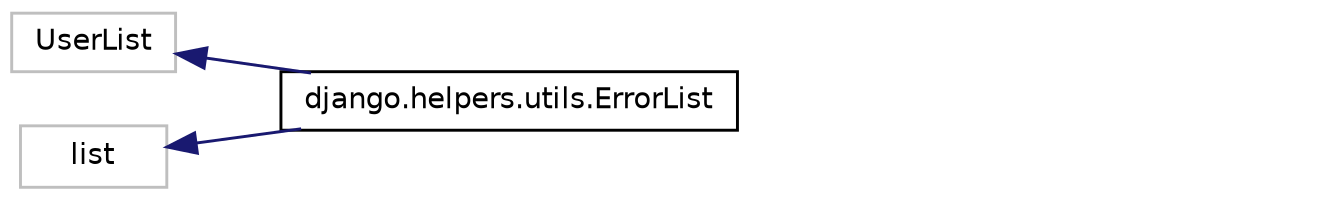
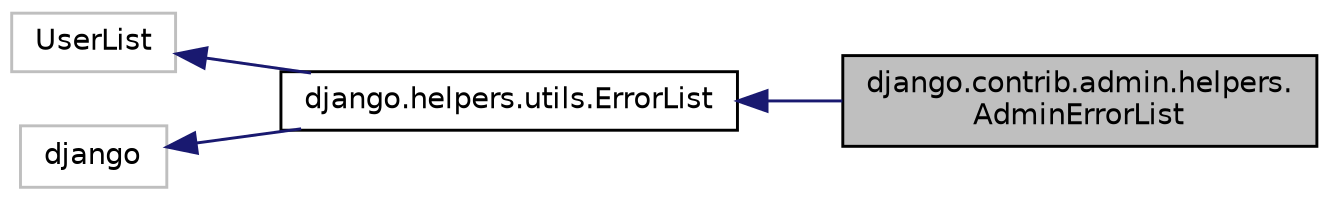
none -> (1080, 101)
(94, 157) -> (94, 157)
